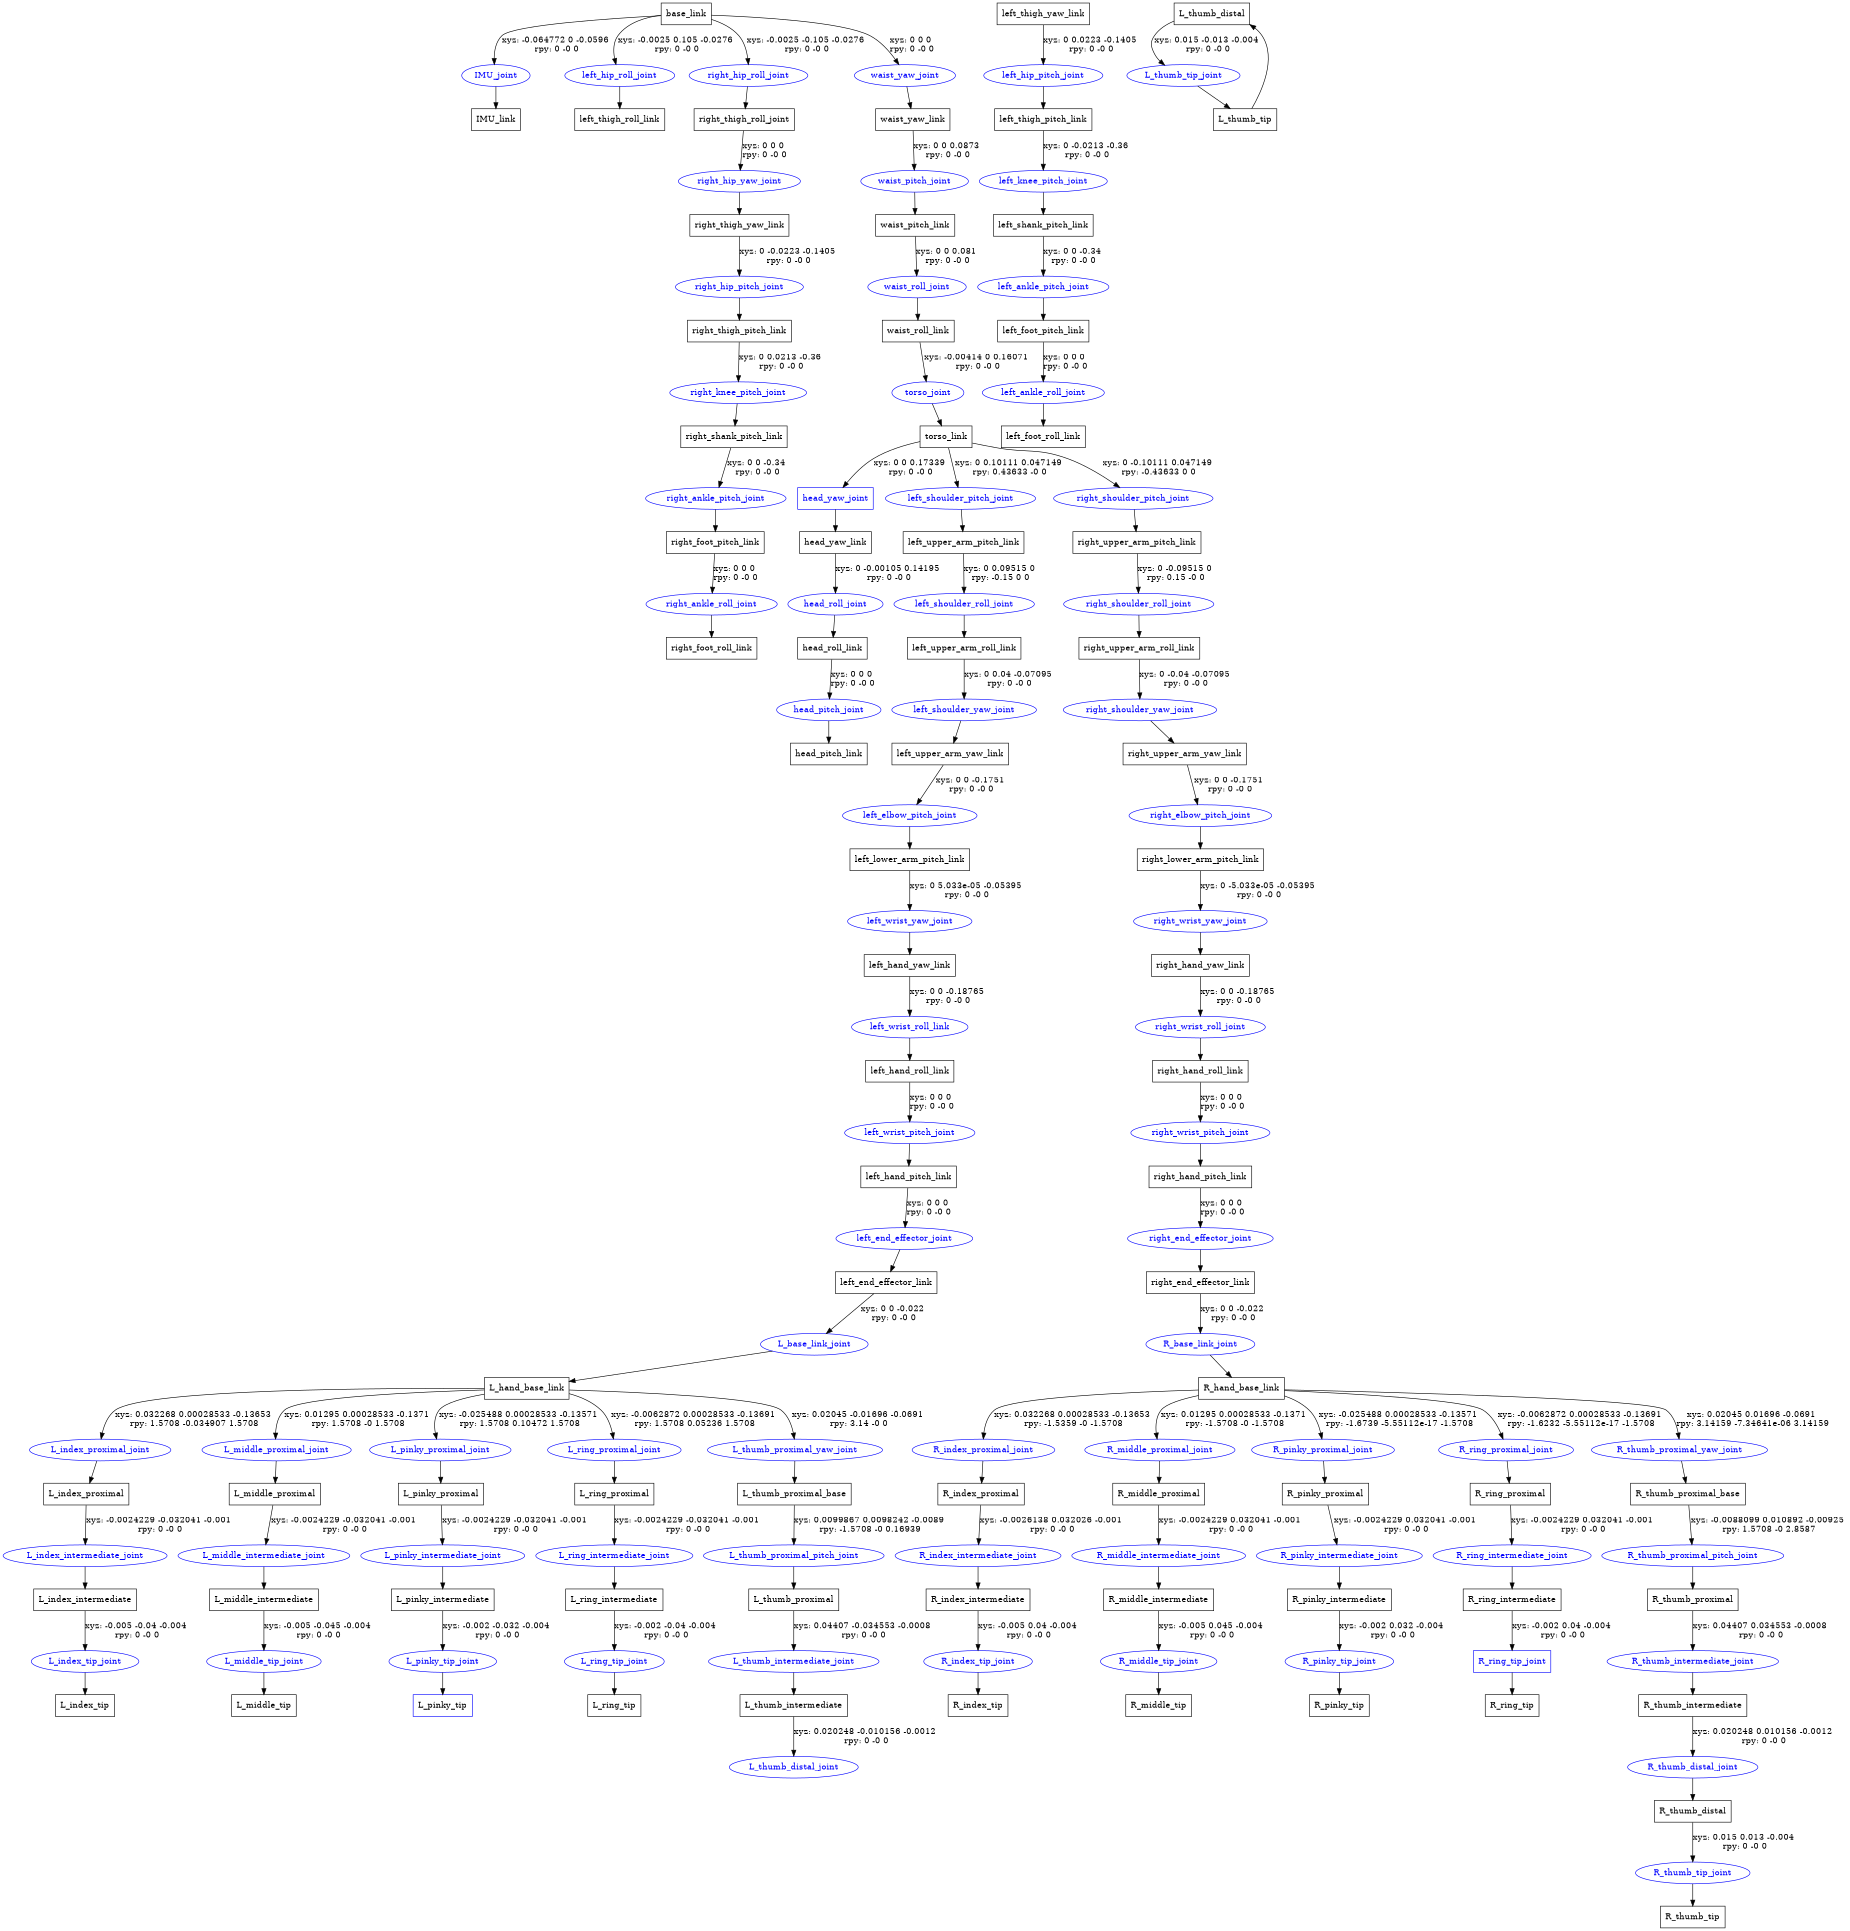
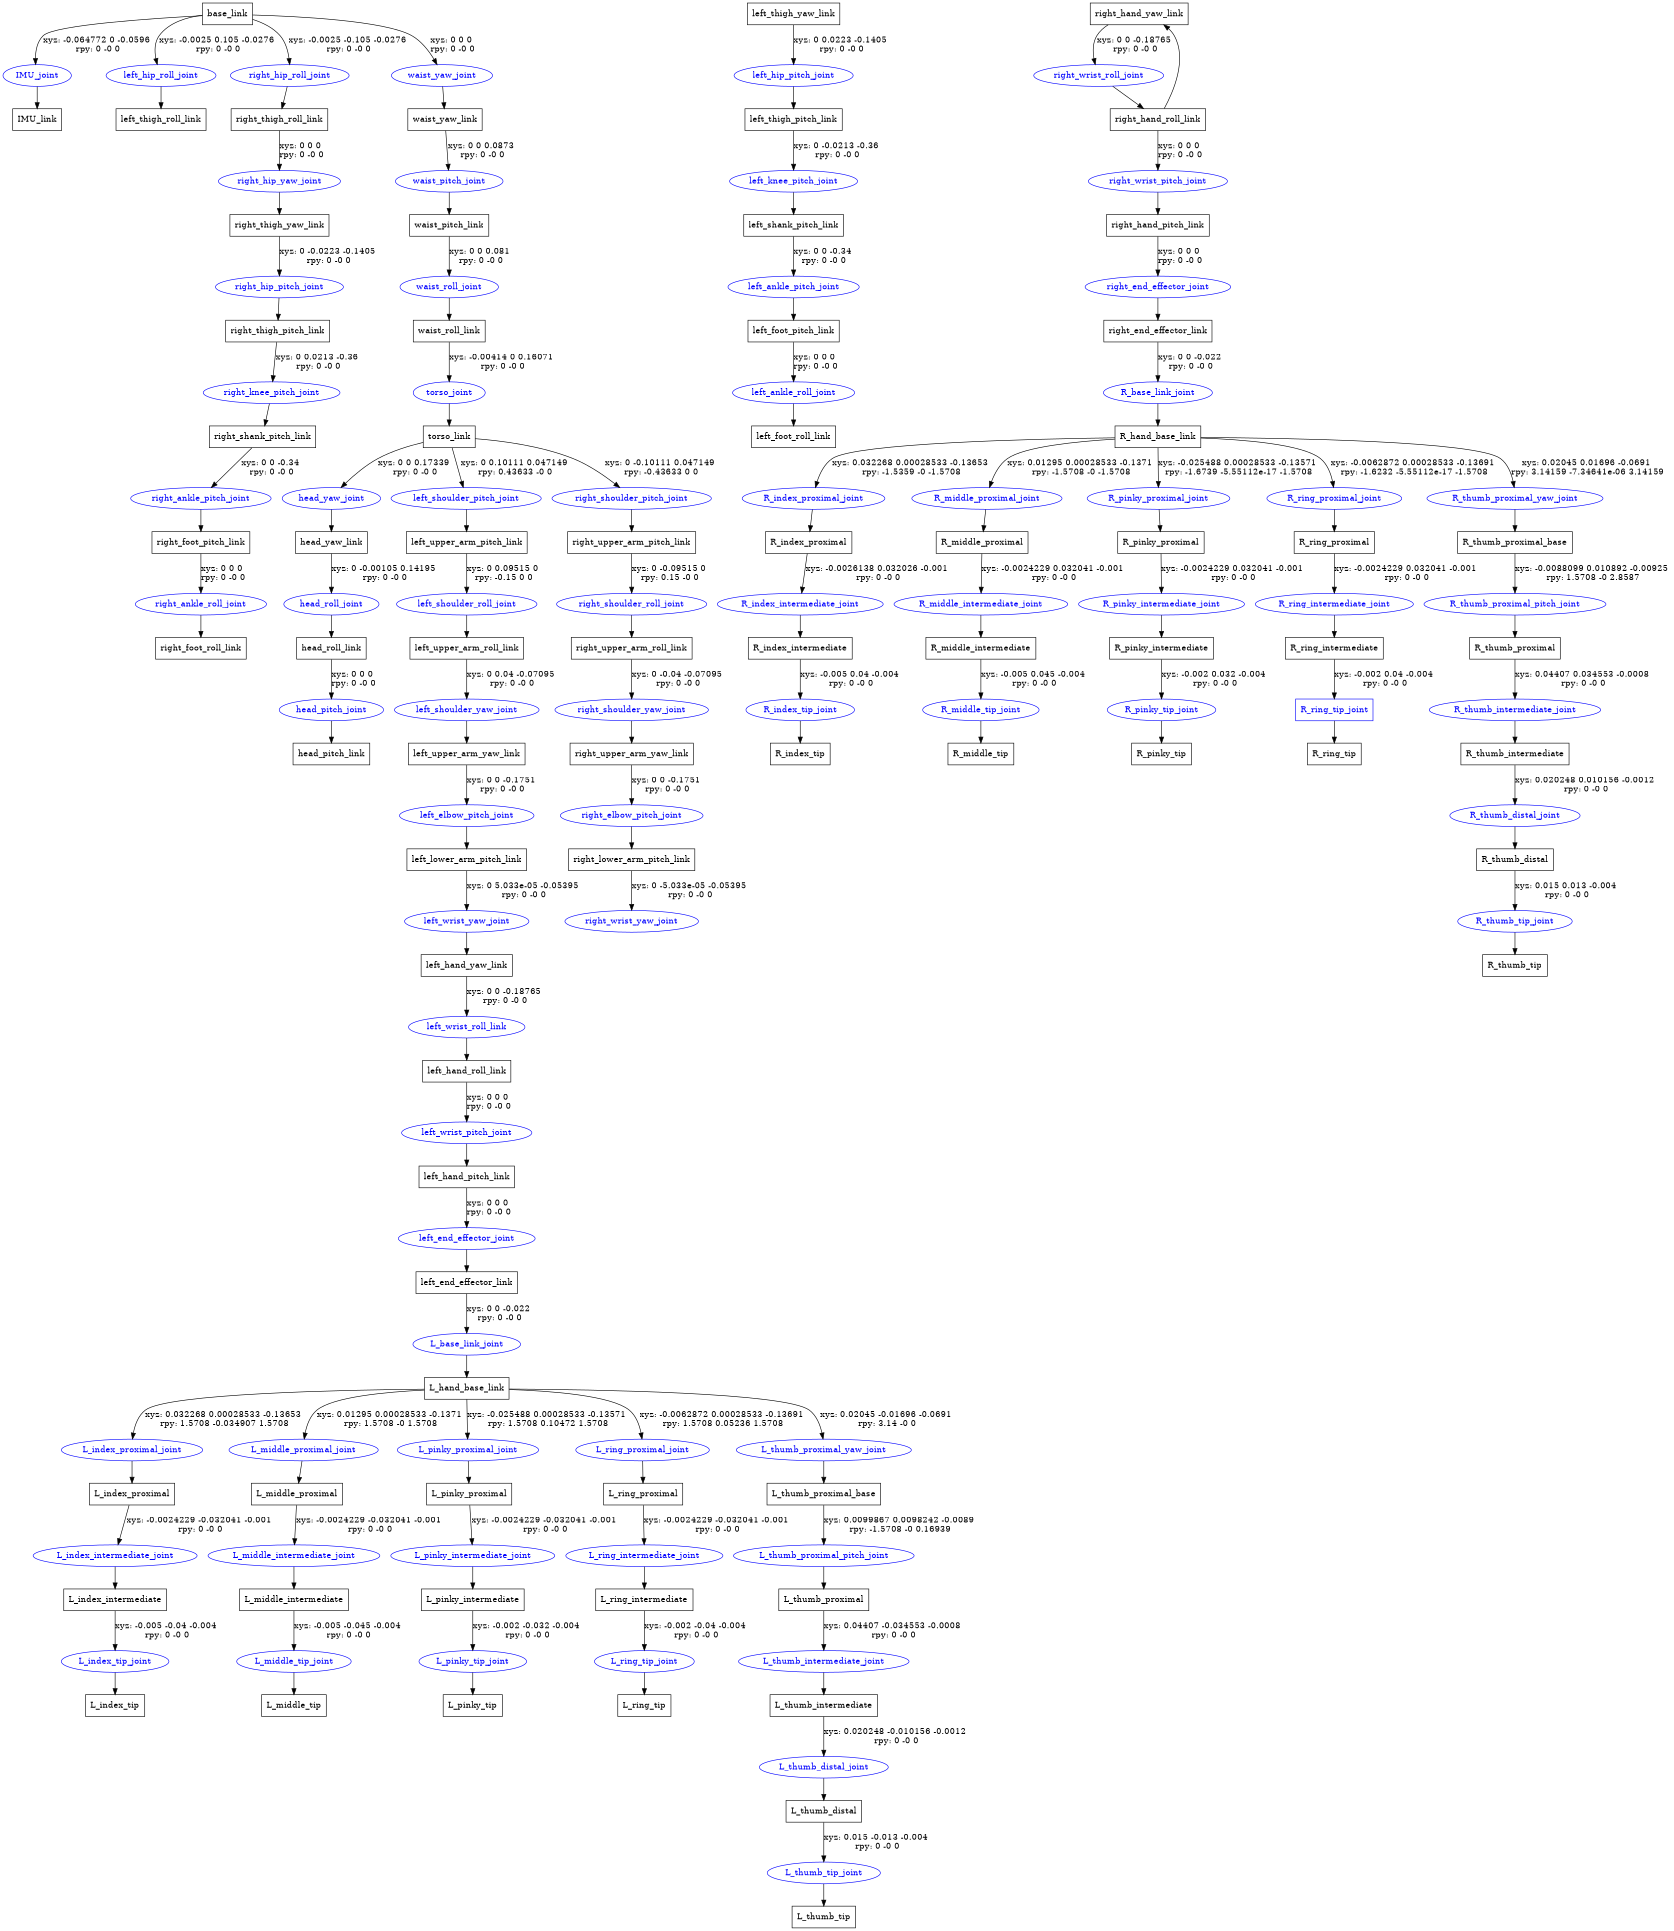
(1267, 68) -> (824, 1786)
(744, 120) -> (279, 120)
(835, 498) -> (331, 498)
(1200, 940) -> (1179, 69)
(443, 1706) -> (473, 1706)
